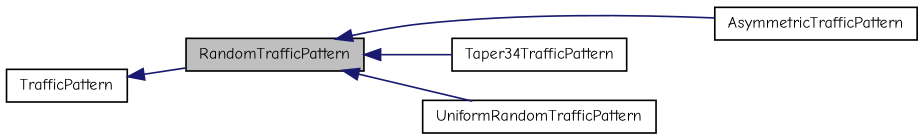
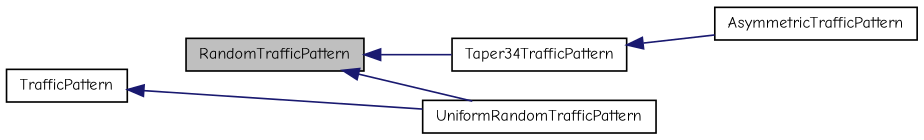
(532, 17) -> (679, 39)
(165, 71) -> (283, 100)
